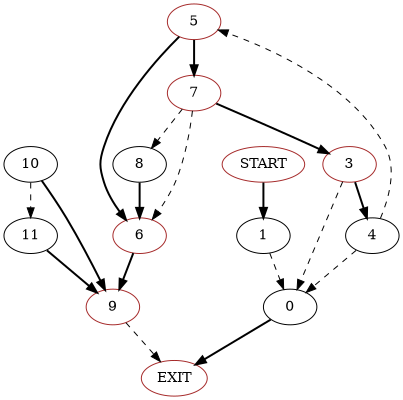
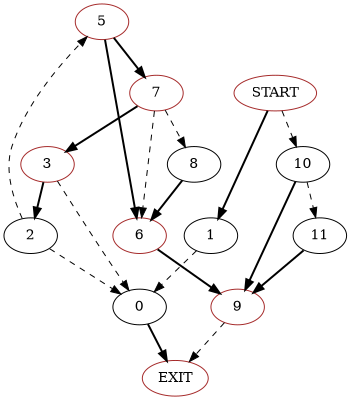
none -> (287, 124)
(372, 236) -> (31, 236)
